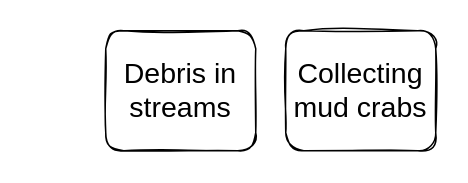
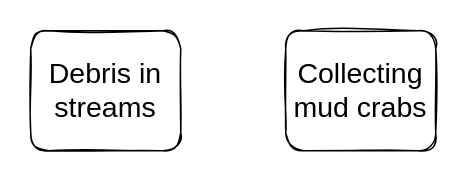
(181, 91) -> (106, 91)
